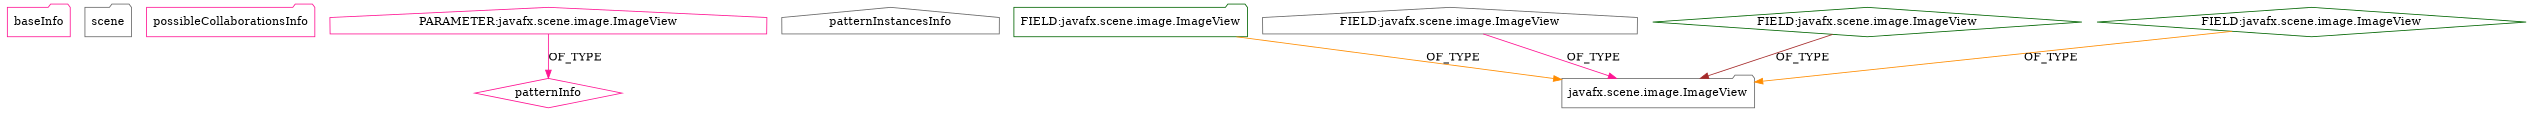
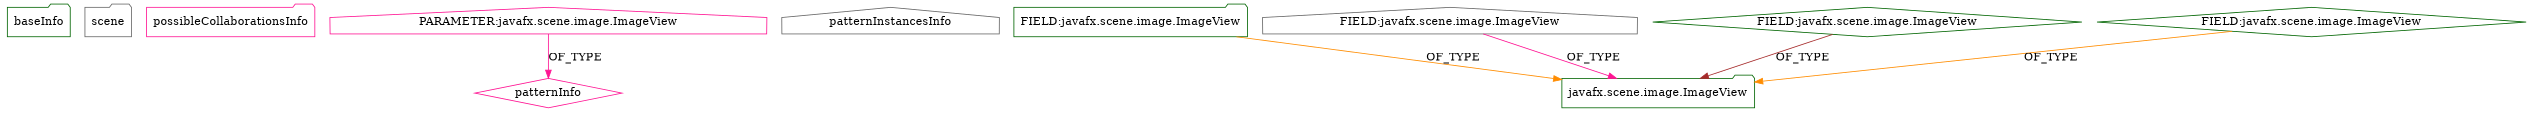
(39, 22) -> (39, 22)
(1658, 93) -> (1658, 93)
